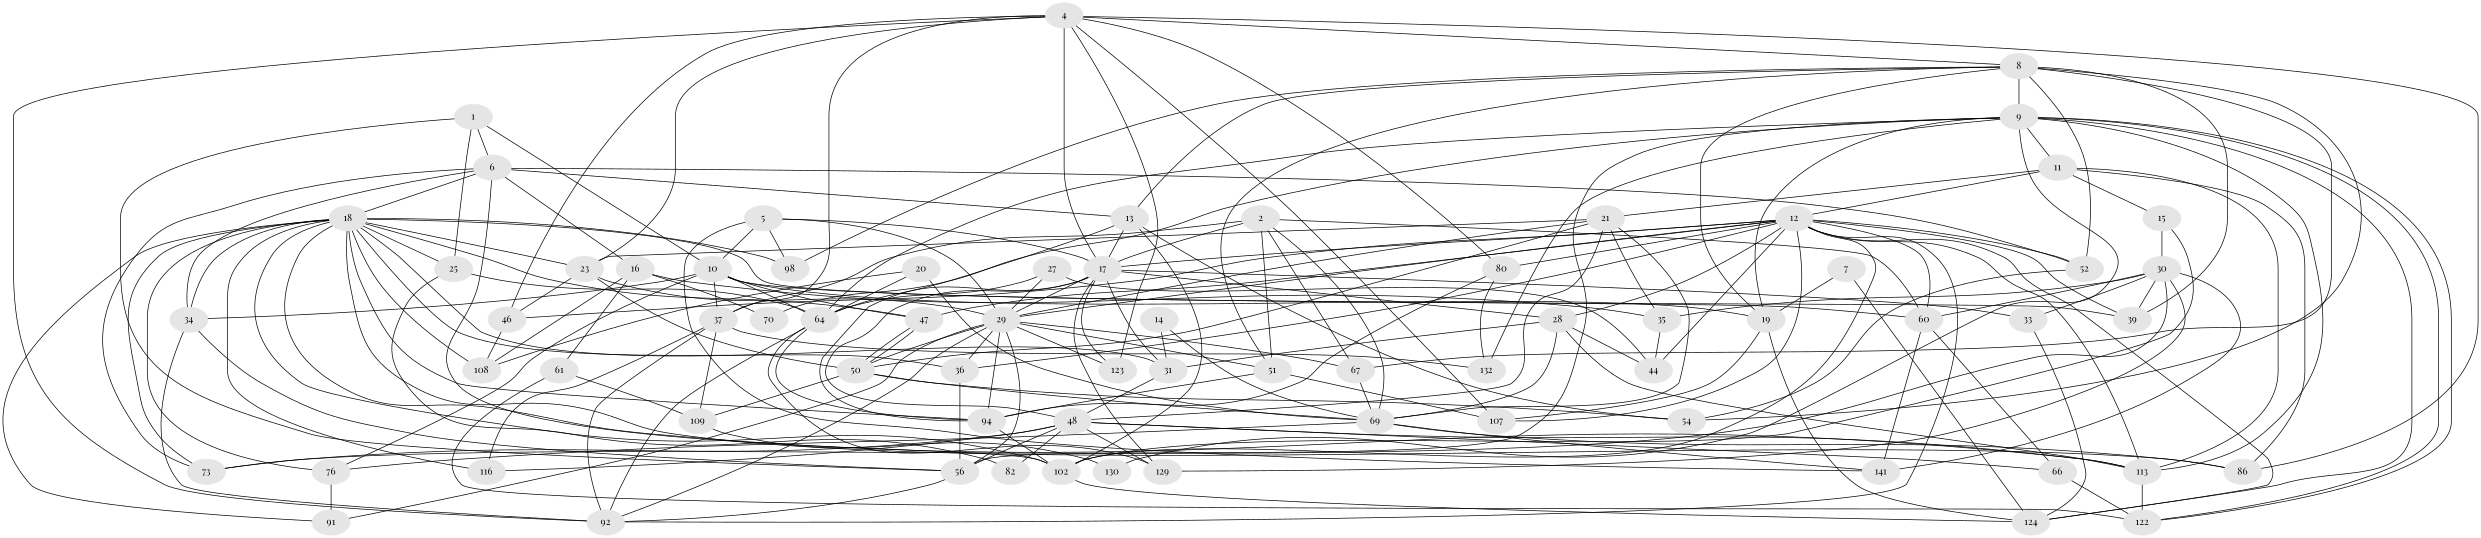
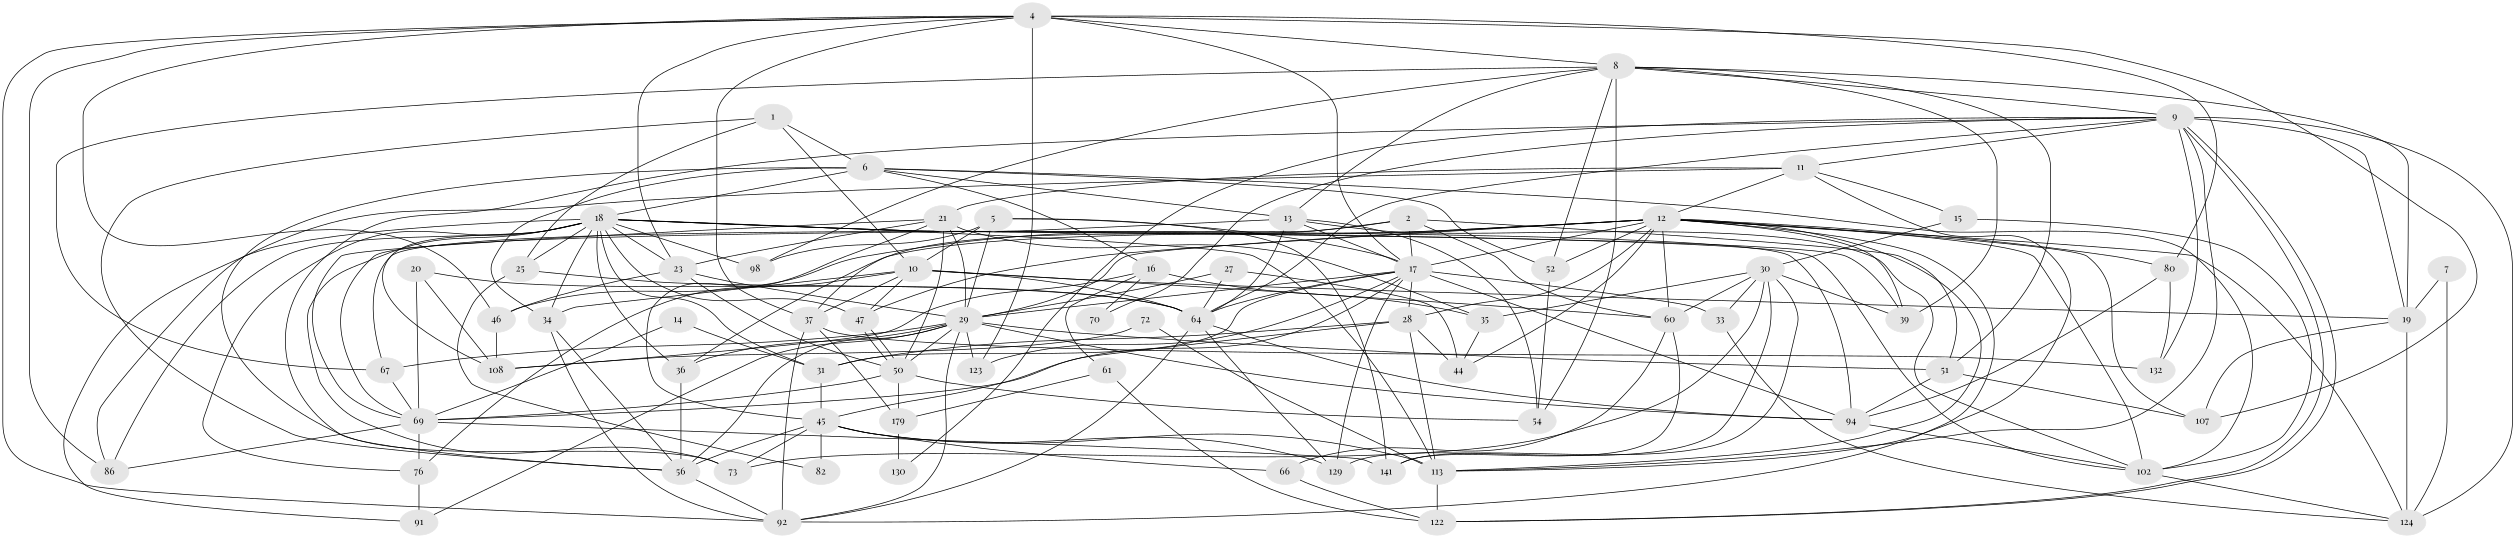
none -> (1302, 288)
(1356, 310) -> (724, 235)
none -> (1146, 320)
(698, 421) -> (899, 421)
(1073, 421) -> (821, 421)
(487, 472) -> none
